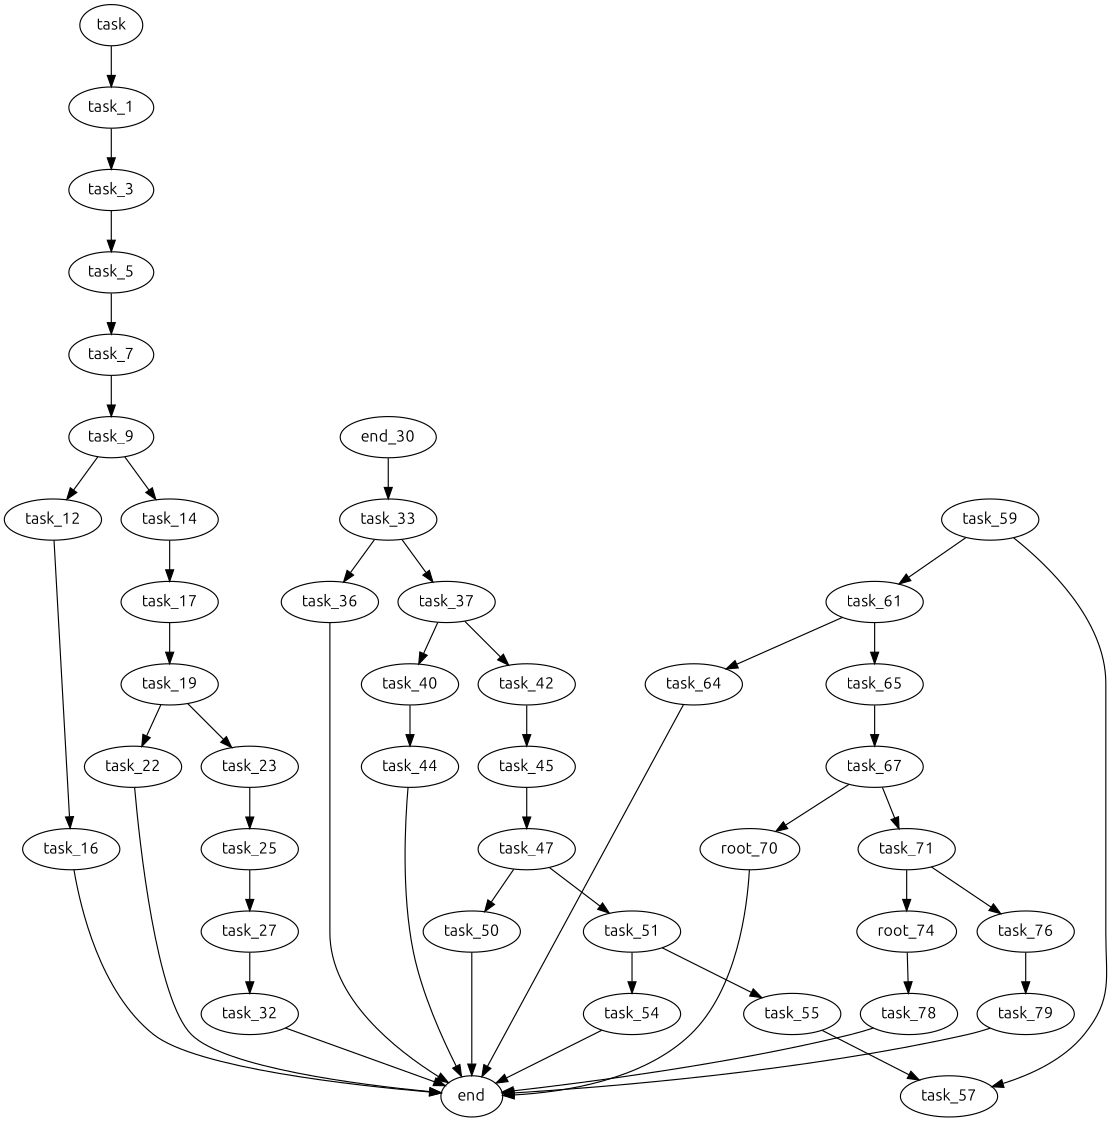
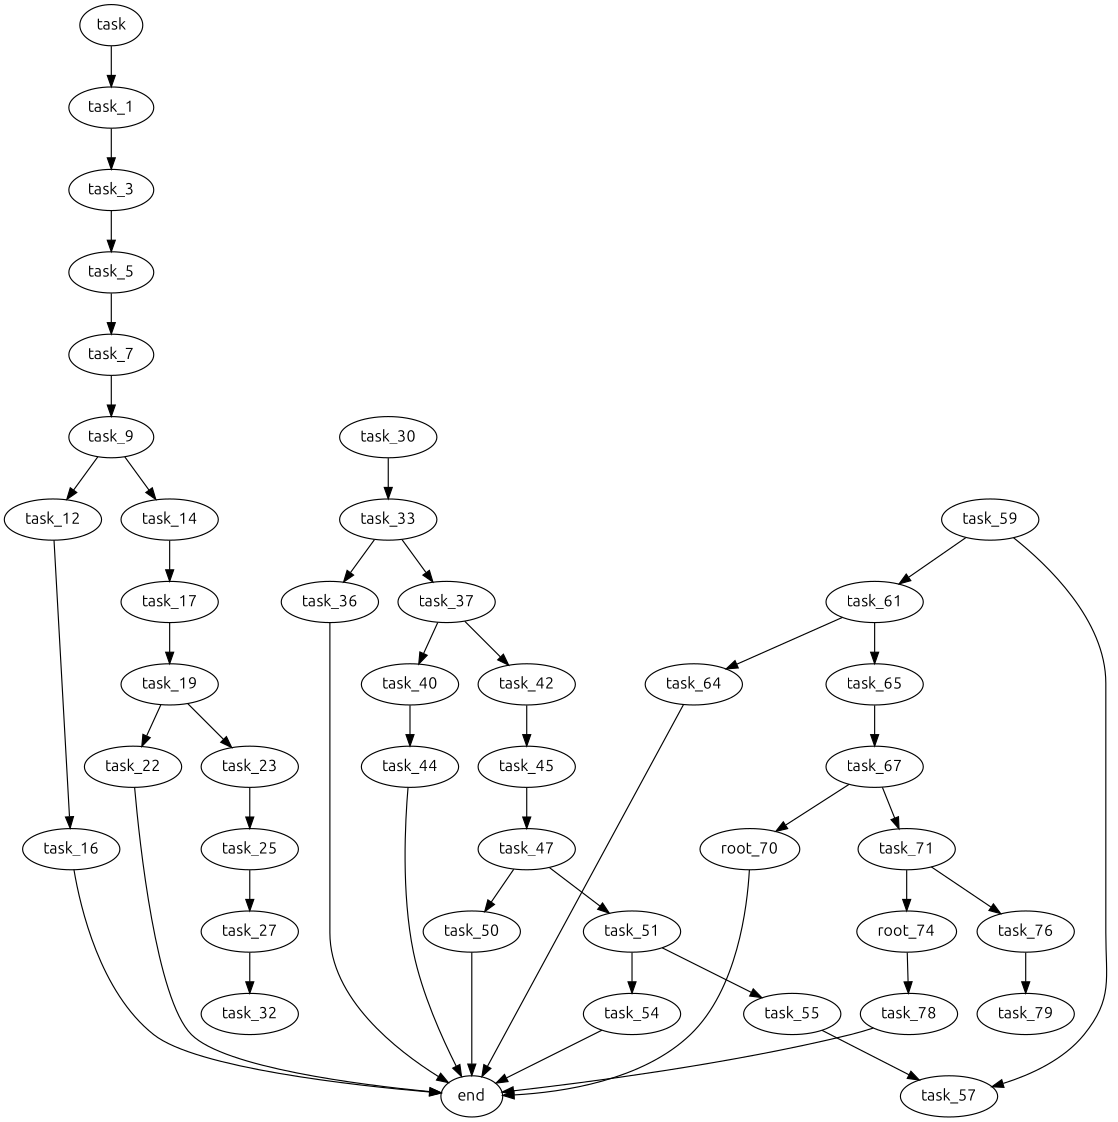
(388, 437) -> (388, 437)
(360, 1055) -> none
(754, 1070) -> none
